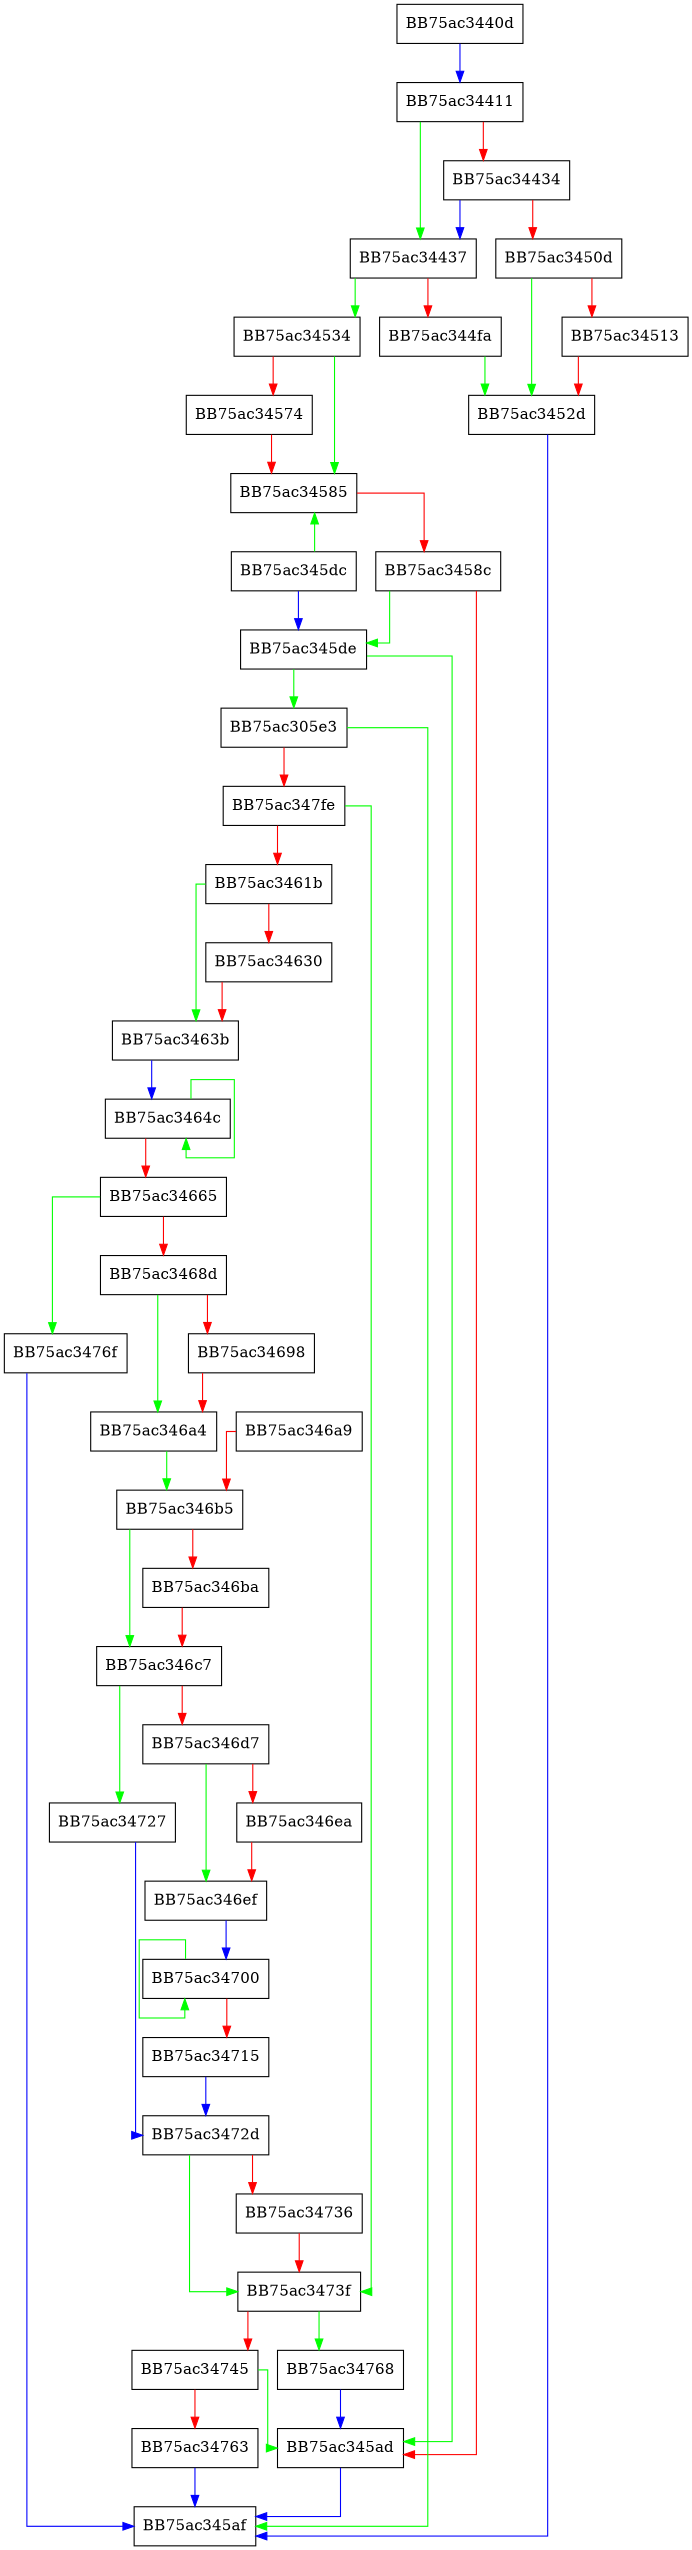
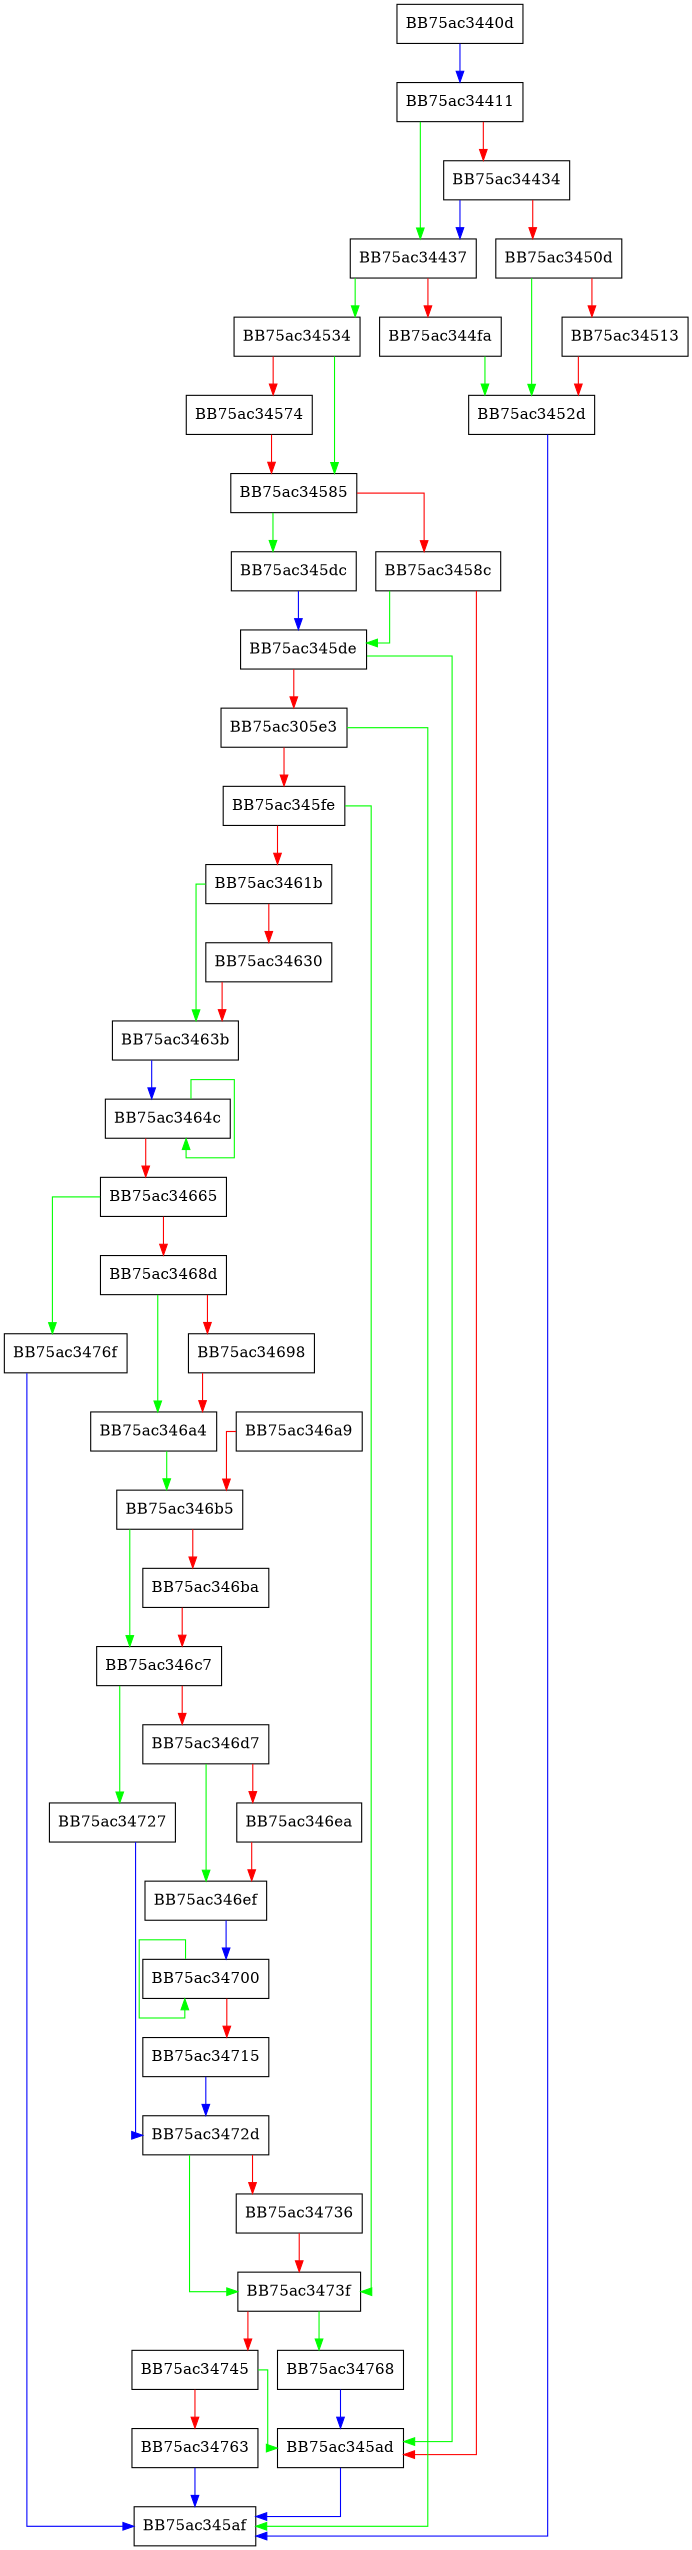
(315, 538) -> (273, 527)
(294, 683) -> (294, 683)
(284, 806) -> (284, 806)
